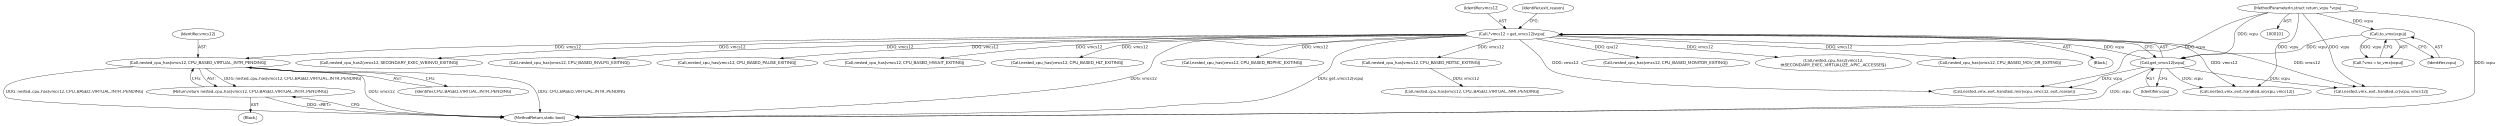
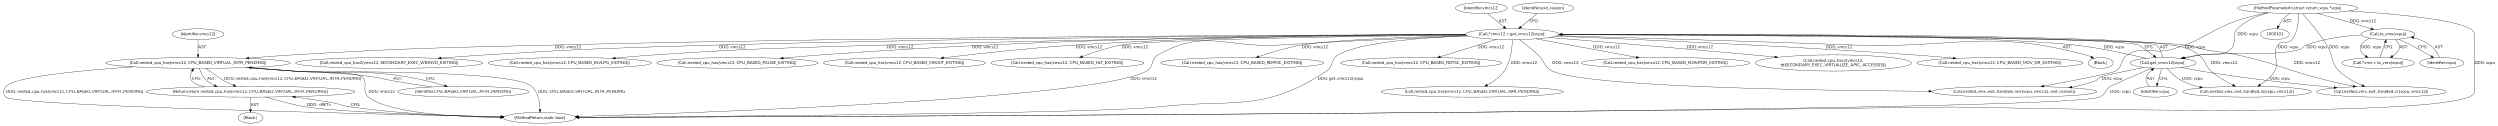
(2363, 21) -> (2363, 21)
(1607, 47) -> (1607, 47)
(1445, 77) -> (1507, 66)
